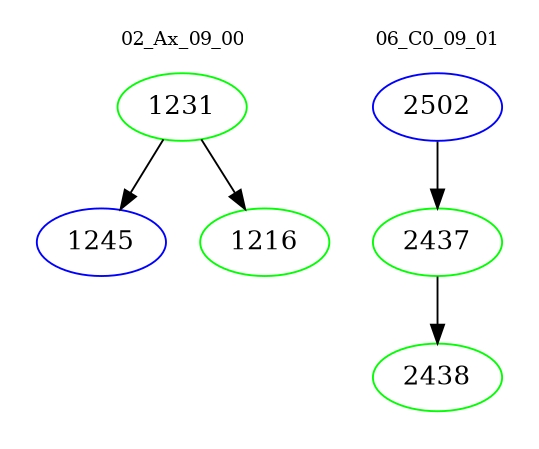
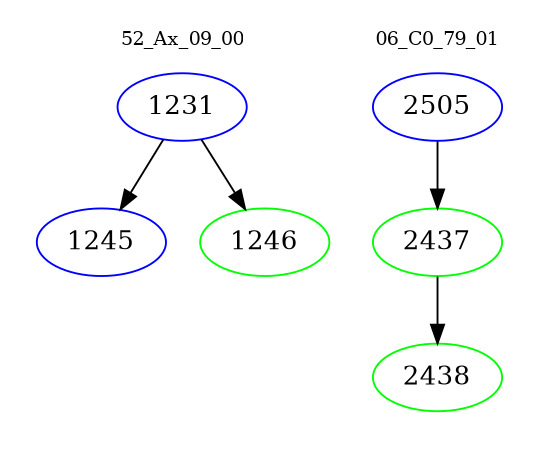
(183, 40) -> (183, 40)
(438, 40) -> (438, 40)
(182, 107) -> (182, 107)
(438, 107) -> (438, 107)
(265, 242) -> (265, 242)
